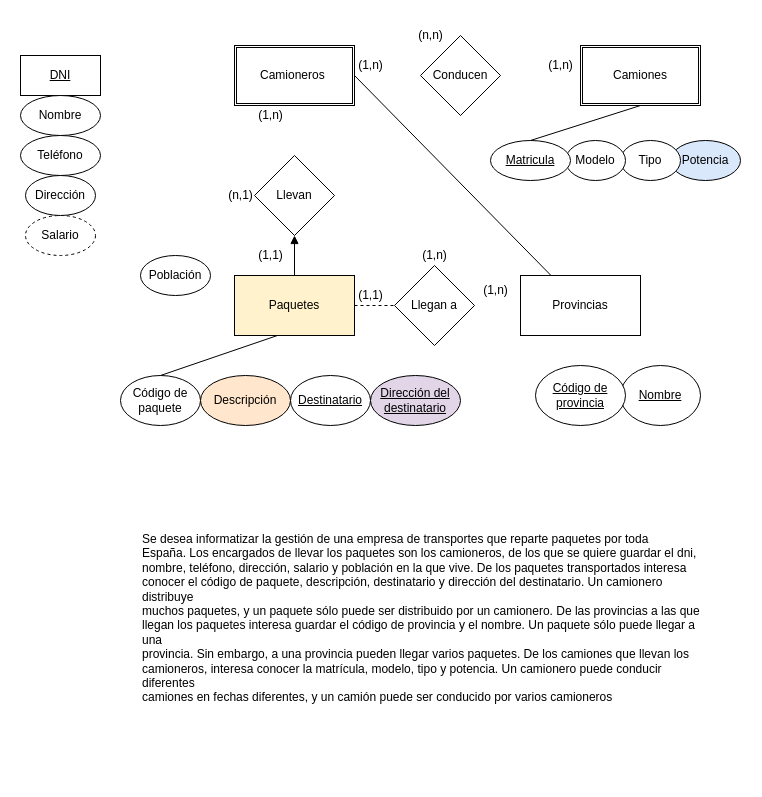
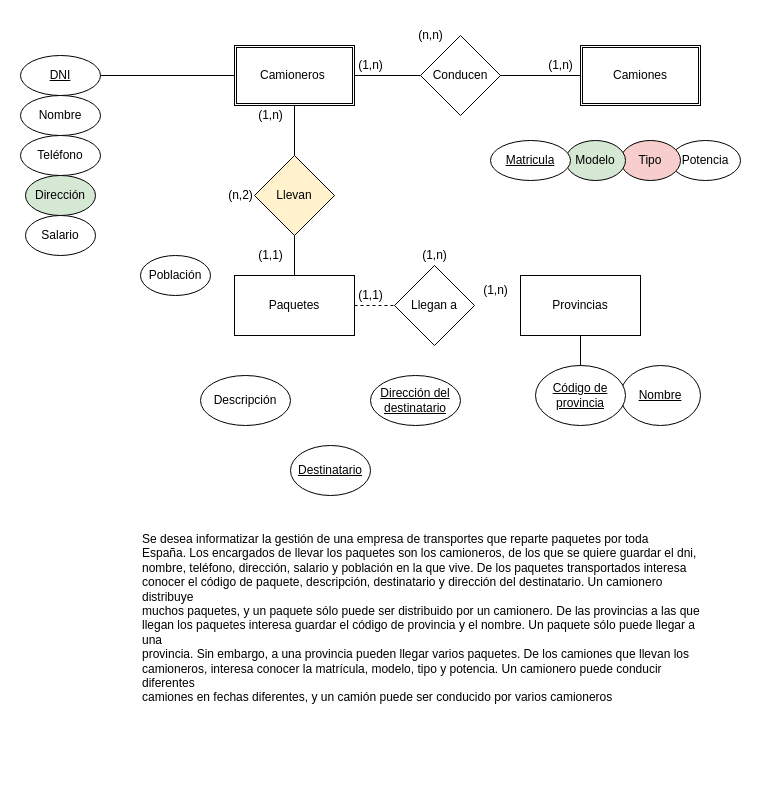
(61, 76) -> (61, 76)
none -> (168, 76)
none -> (541, 76)
(585, 123) -> none
none -> (295, 131)
(596, 161) -> (596, 161)
(651, 161) -> (651, 161)
(706, 161) -> (706, 161)
(453, 176) -> (388, 76)
(61, 196) -> (61, 196)
(241, 196) -> (241, 196)
(295, 196) -> (295, 196)
(61, 236) -> (61, 236)
(295, 245) -> (295, 241)
(295, 306) -> (295, 306)
none -> (581, 351)
(219, 356) -> none
(161, 401) -> none
(246, 401) -> (246, 401)
(331, 401) -> (331, 471)
(416, 401) -> (416, 401)
